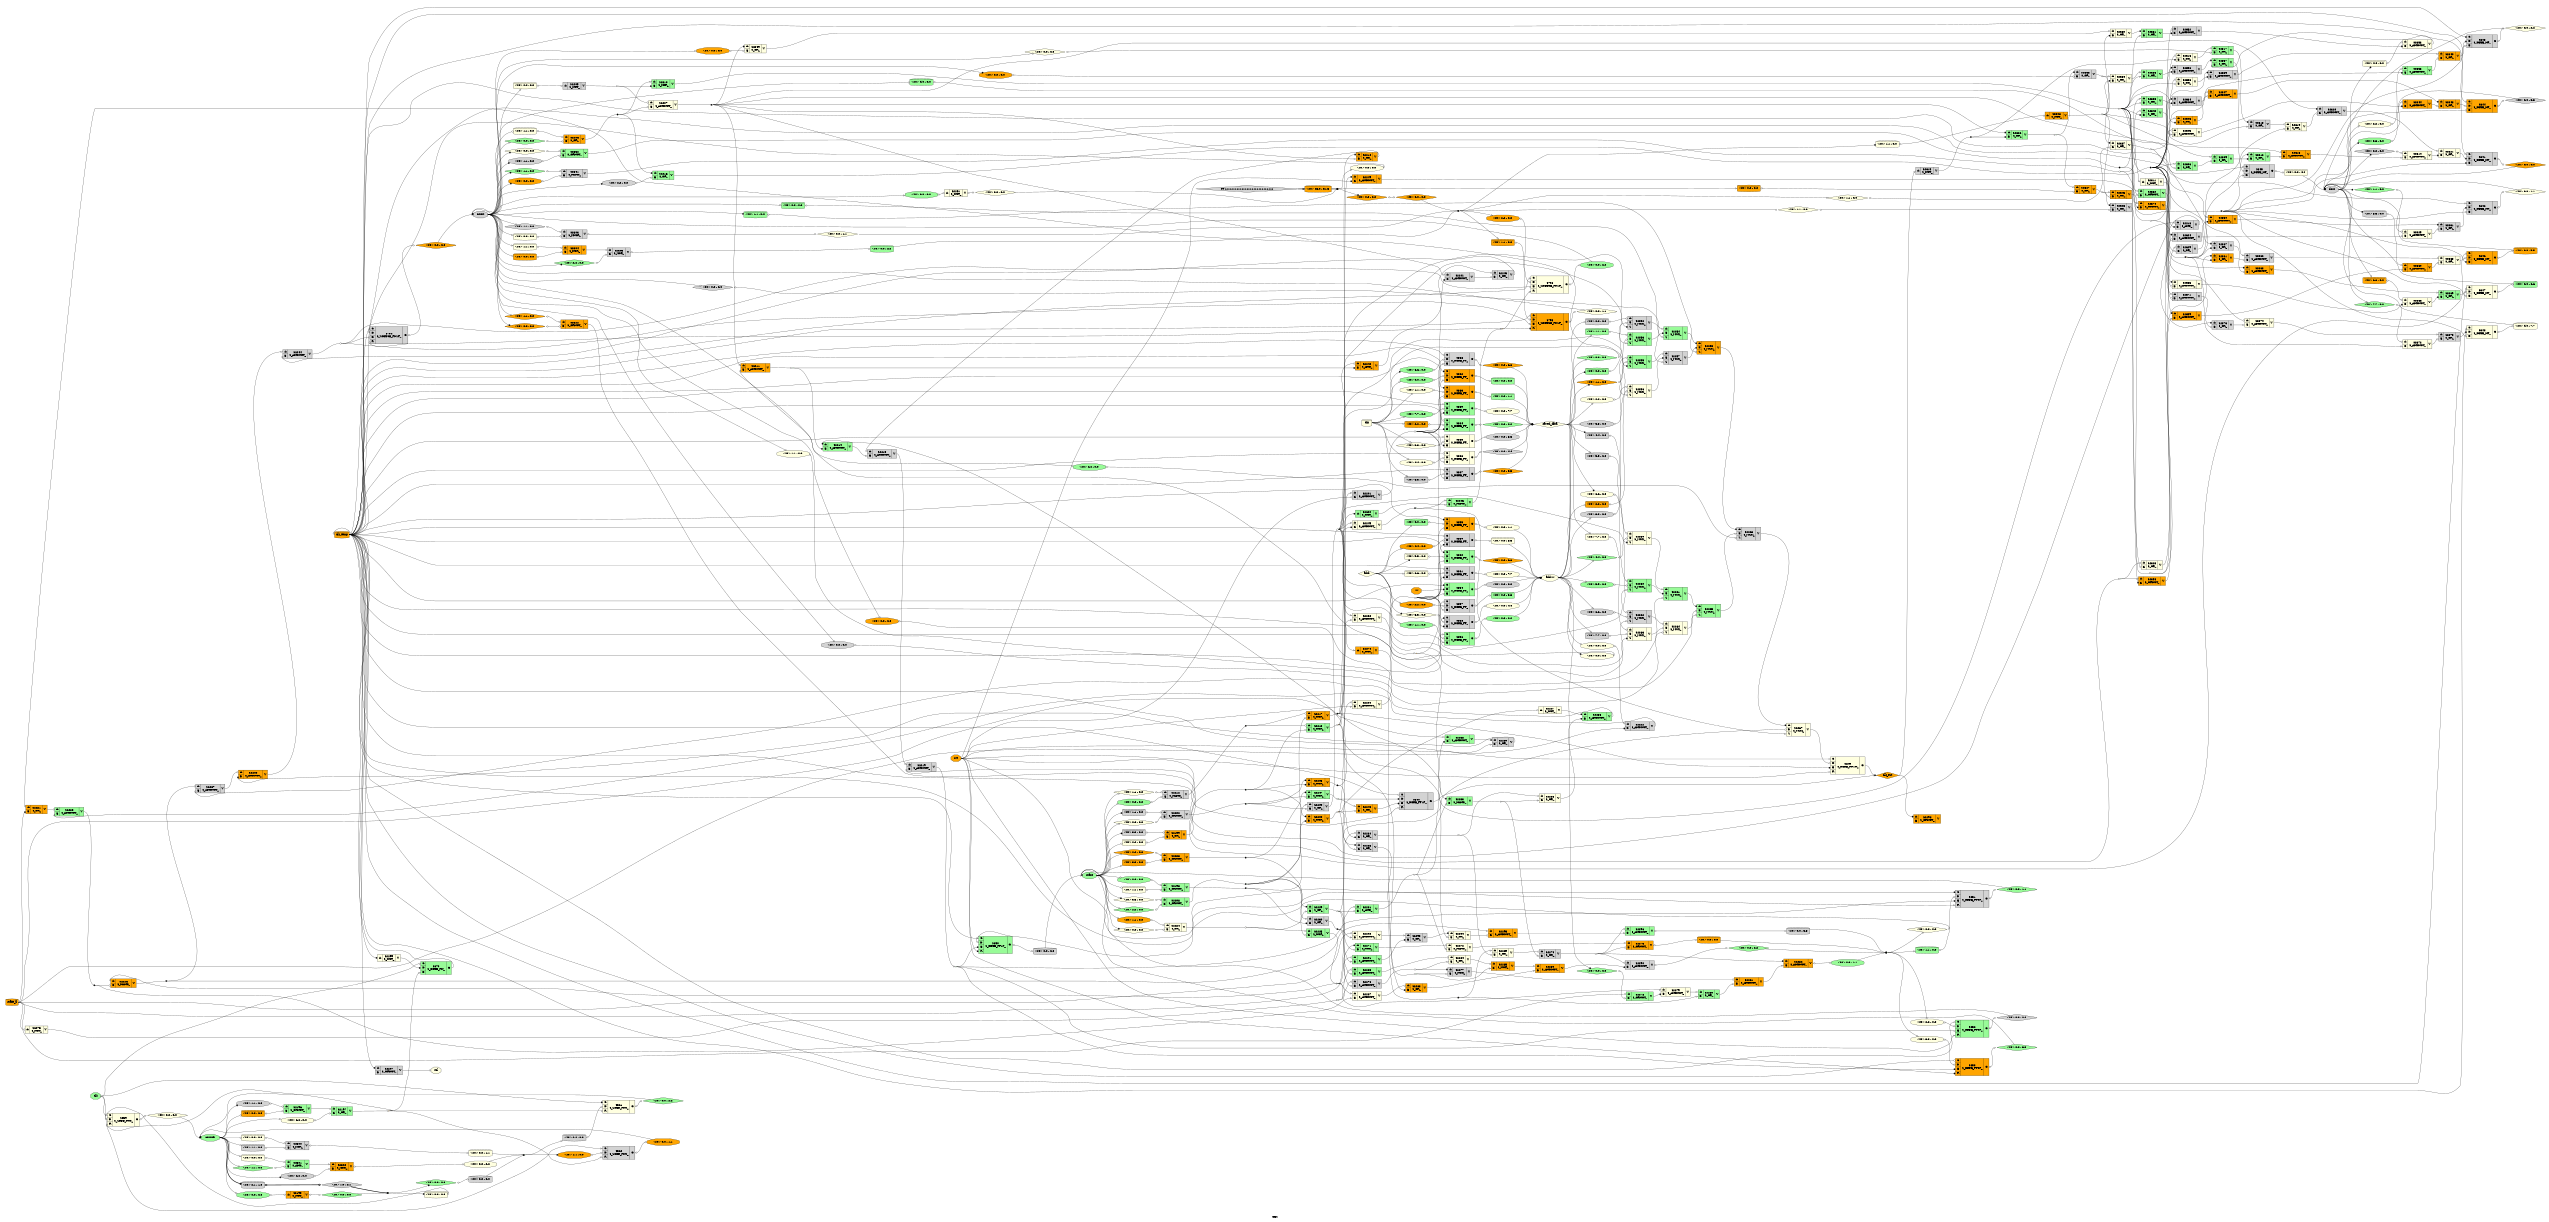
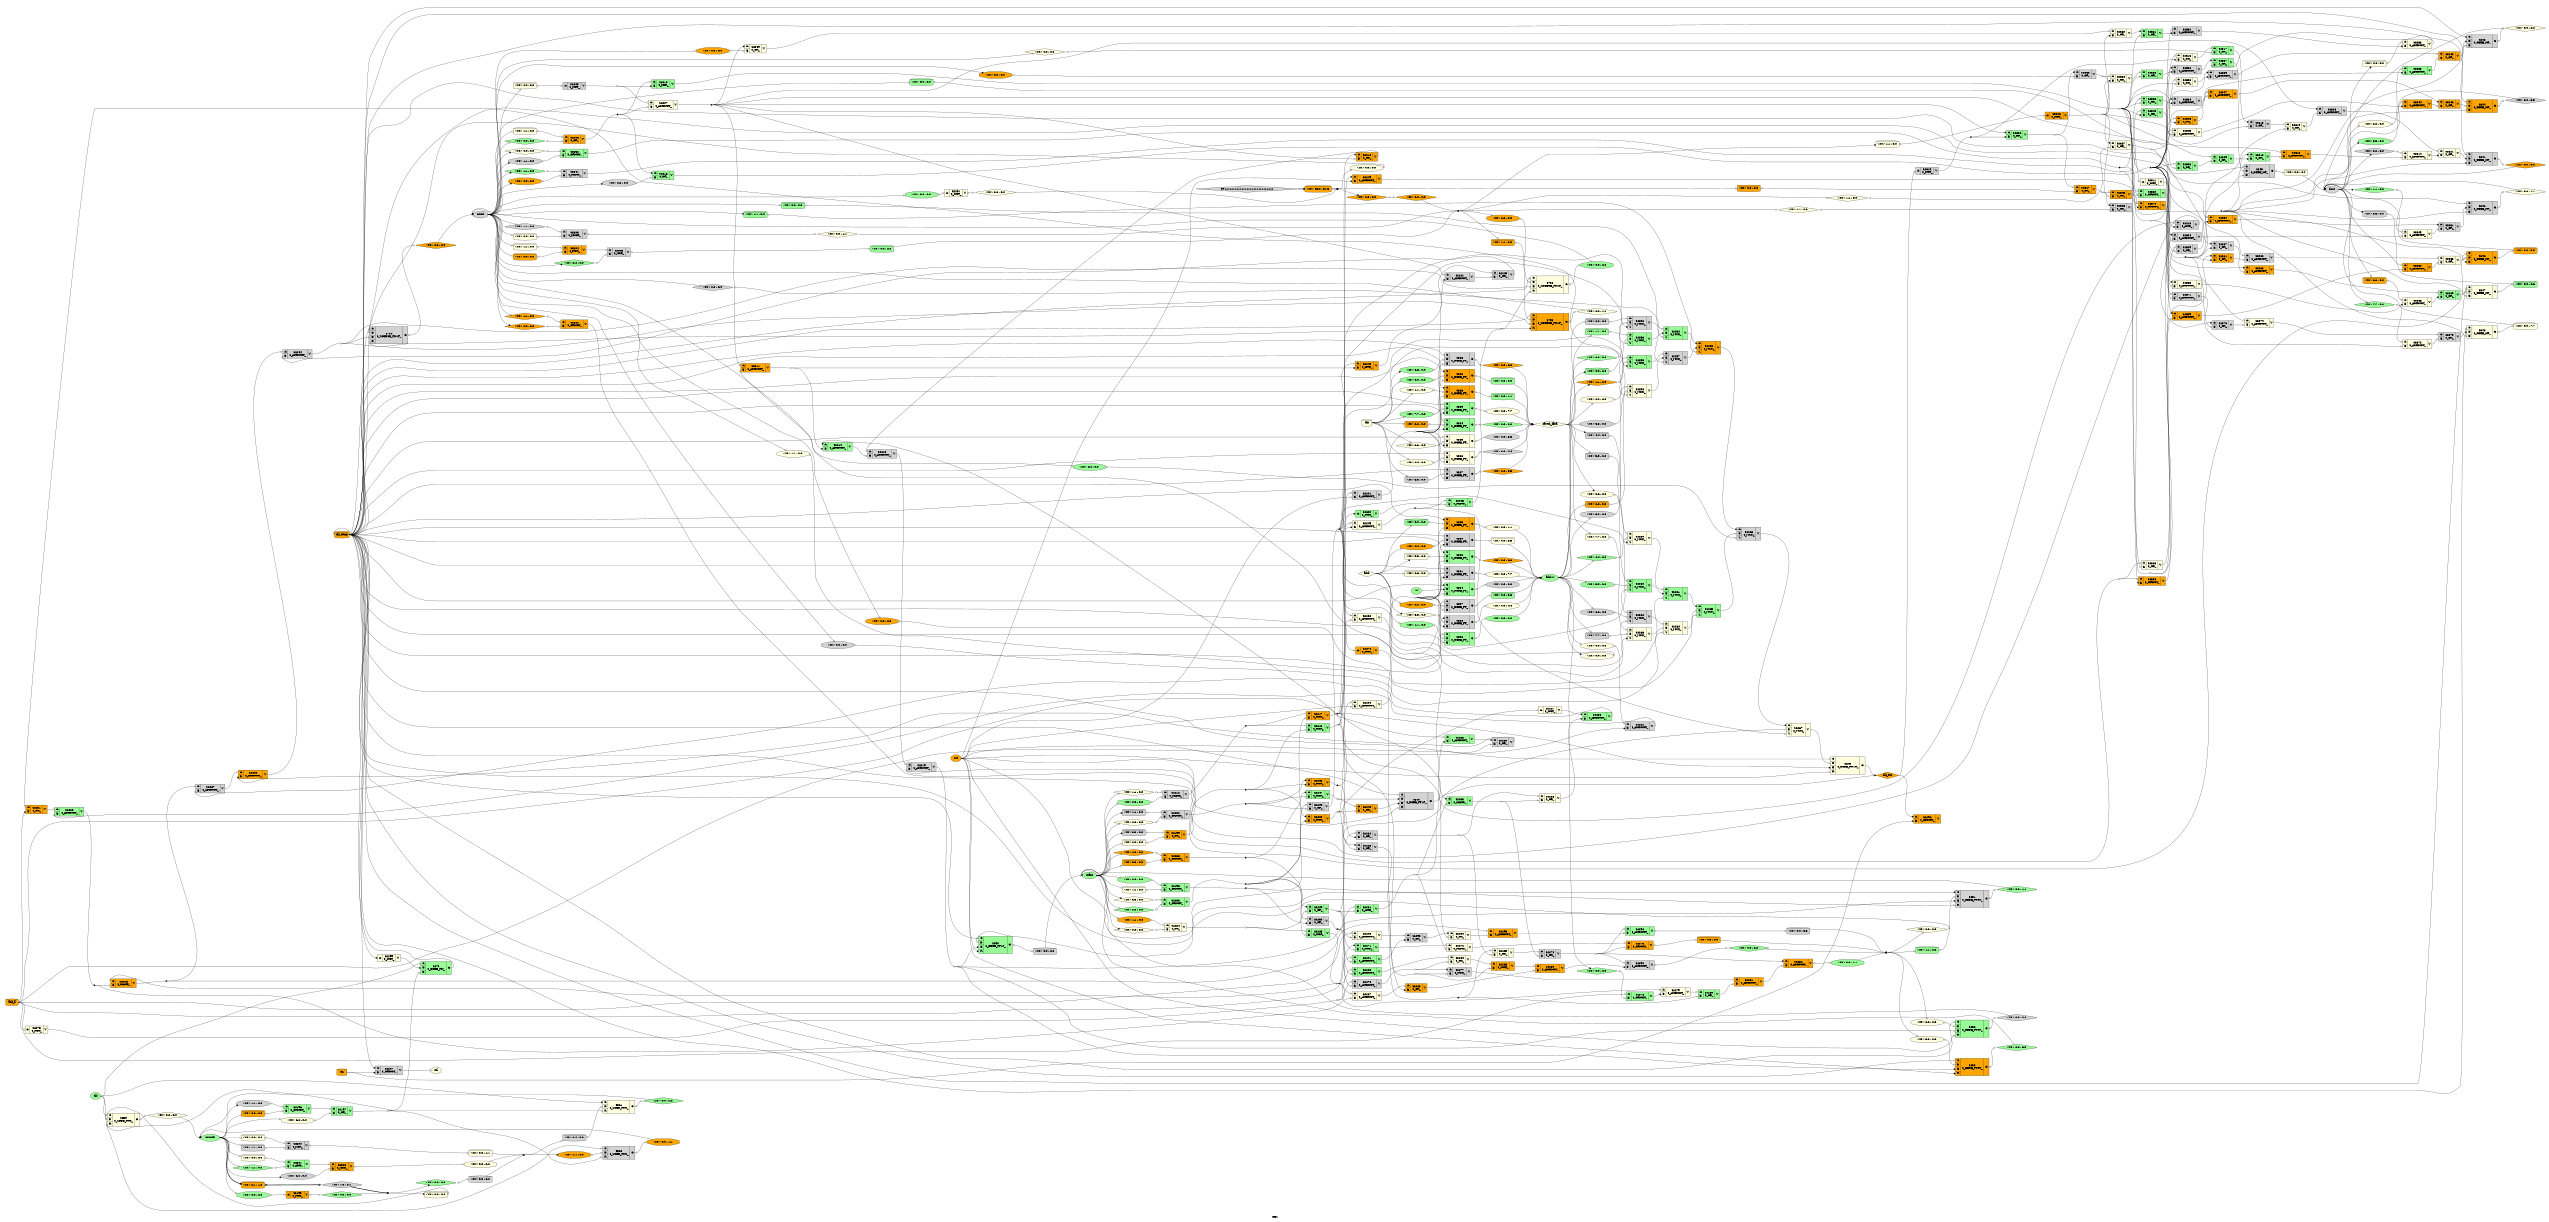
(1301, 189) -> (1301, 189)
(1550, 578) -> (1550, 578)
(1416, 591) -> (1416, 591)
(12, 1002) -> (12, 1002)
none -> (342, 1072)
(253, 1185) -> (253, 1185)
